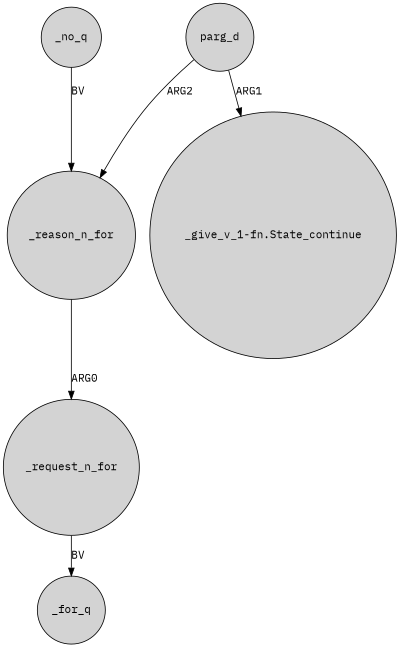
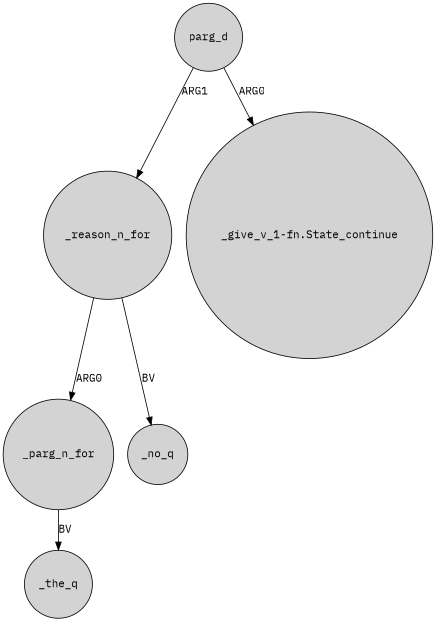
(180, 92) -> (195, 92)
(249, 92) -> (252, 92)
(71, 115) -> (136, 358)
(71, 467) -> (58, 454)
(71, 610) -> (58, 584)
